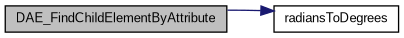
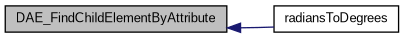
(244, 10) -> (257, 28)
